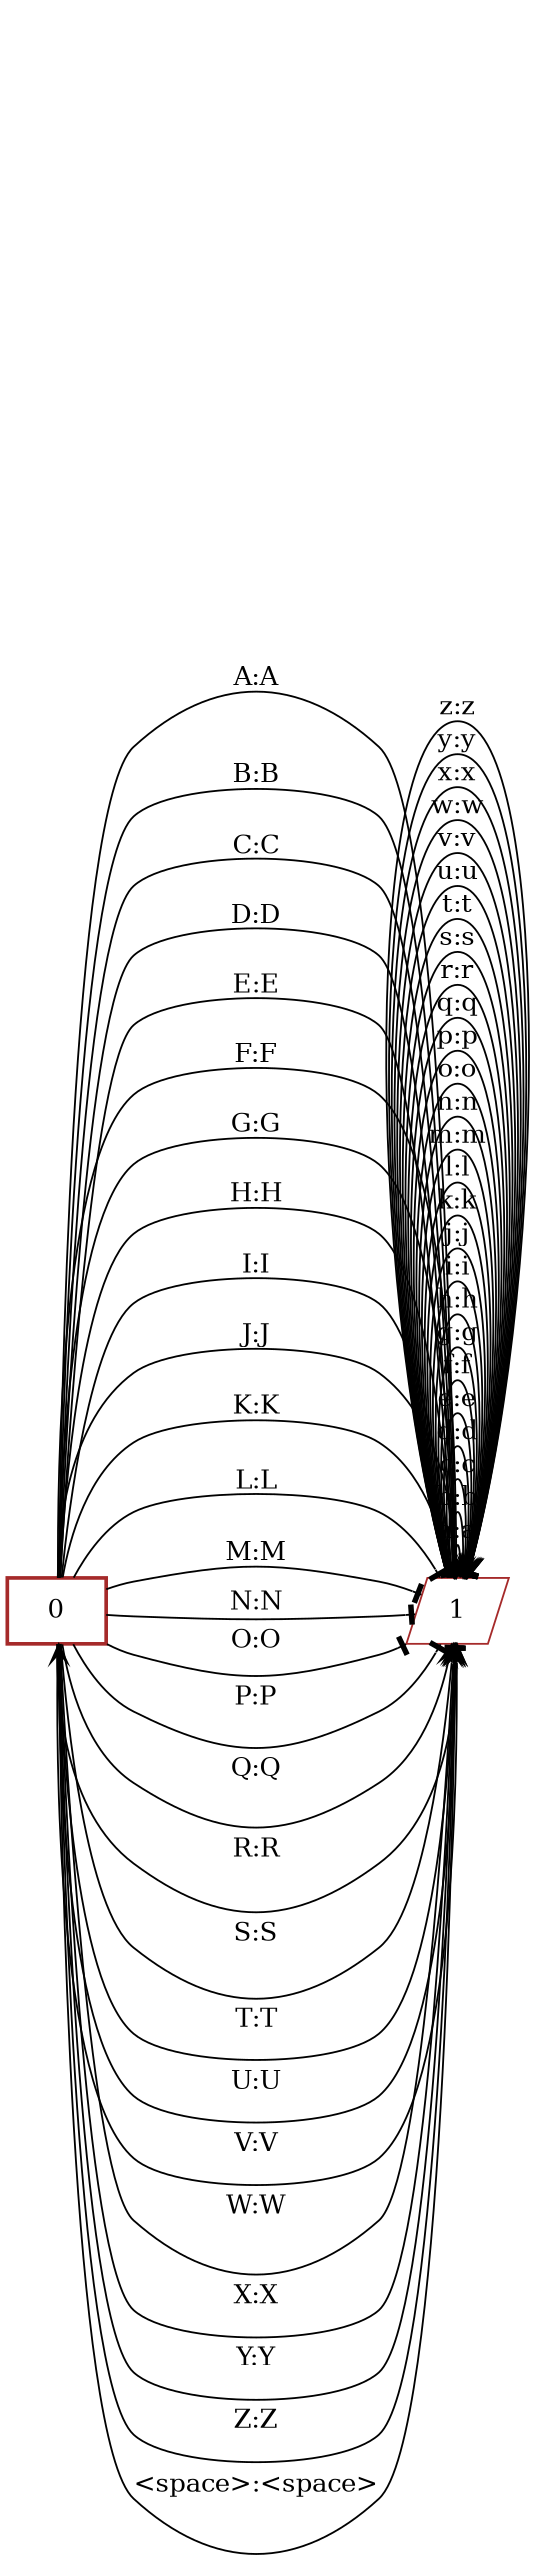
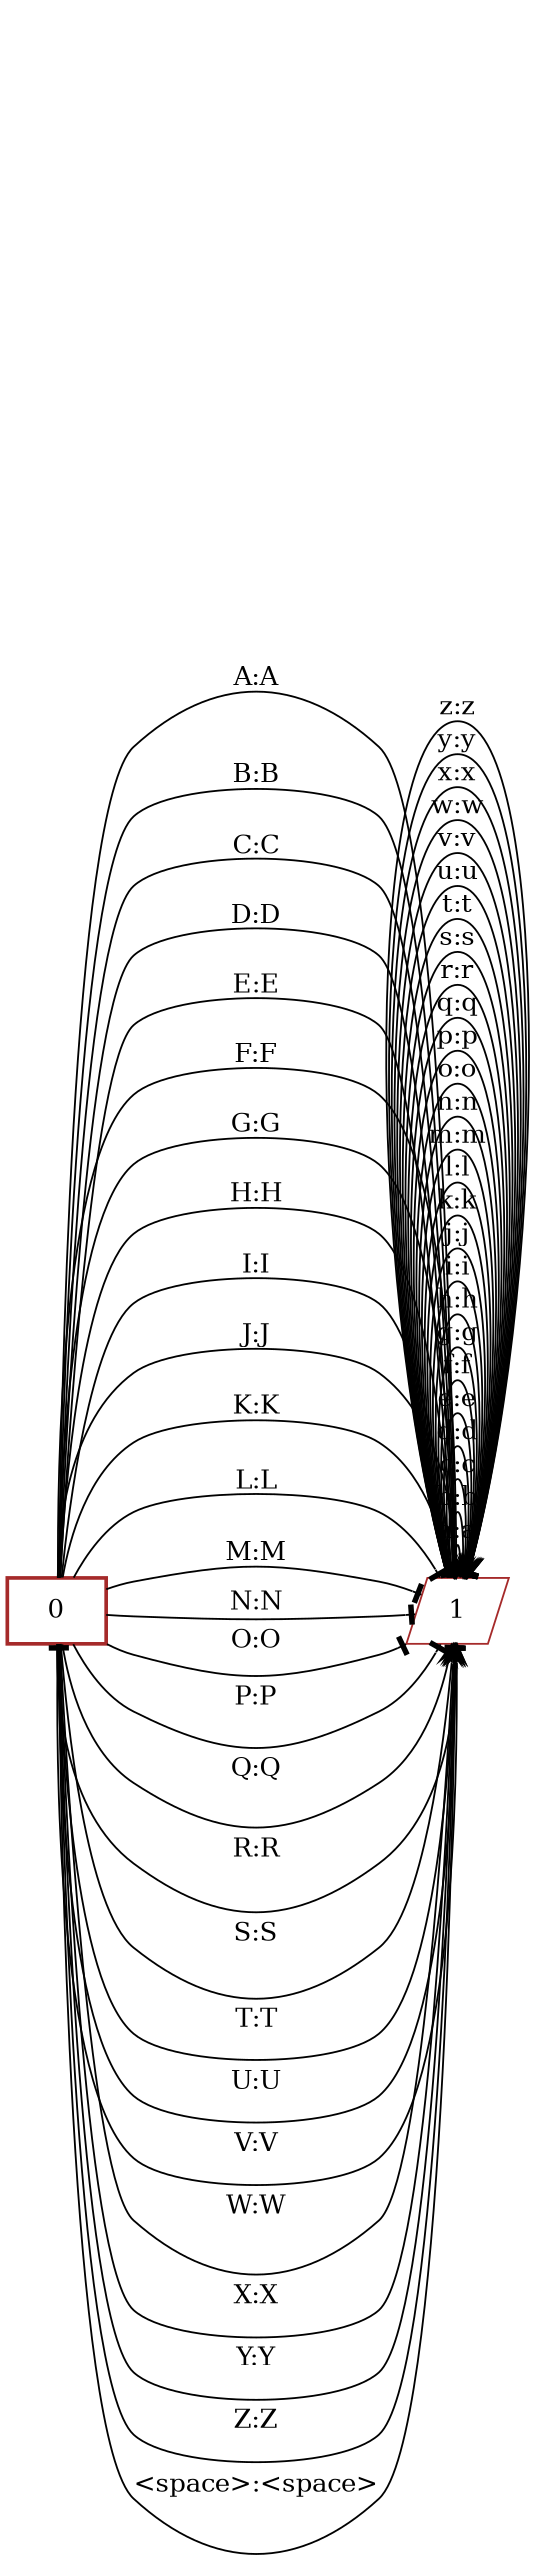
(266, 2553) -> (261, 2553)
